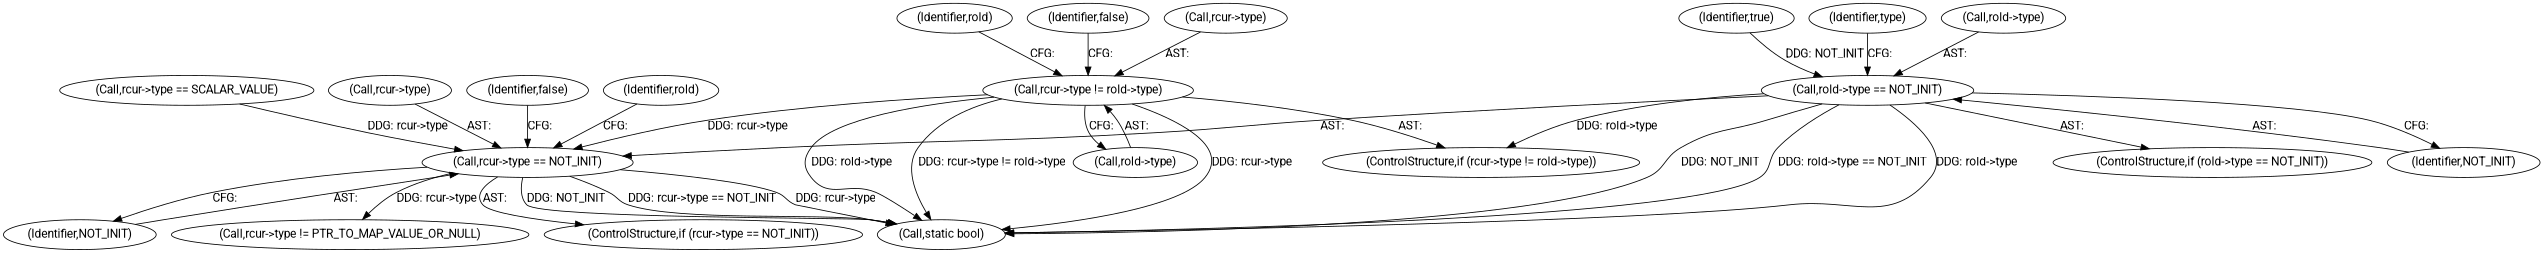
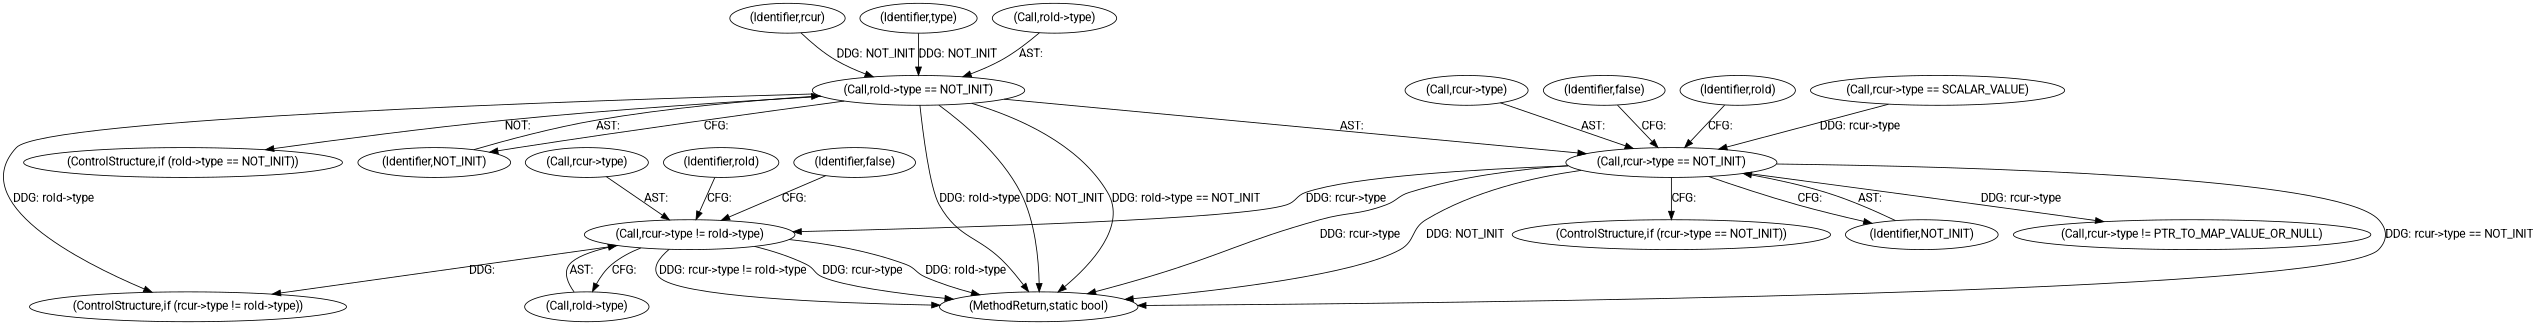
(1737, 18) -> (788, 18)
(1882, 54) -> (958, 54)
(783, 110) -> (1188, 216)
(1412, 126) -> (484, 271)
(2074, 126) -> (520, 126)
(497, 199) -> (1685, 199)
(941, 235) -> (1039, 307)
